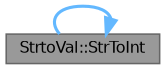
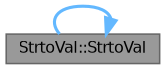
(83, 49) -> (83, 49)
